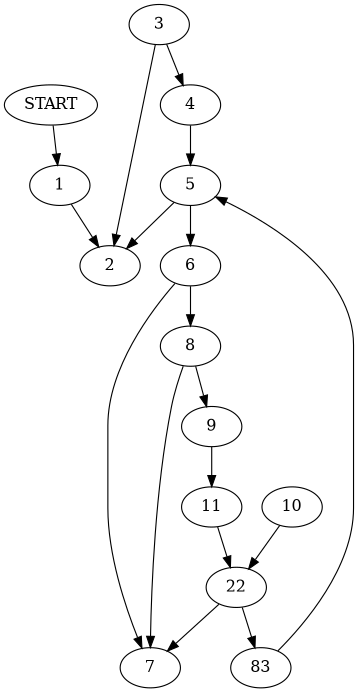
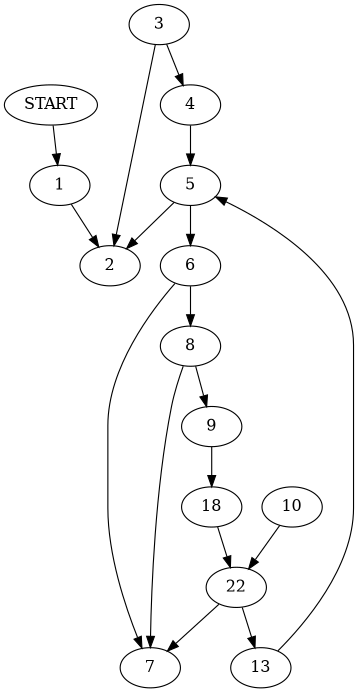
(212, 507) -> (212, 507)
(261, 668) -> (261, 668)
